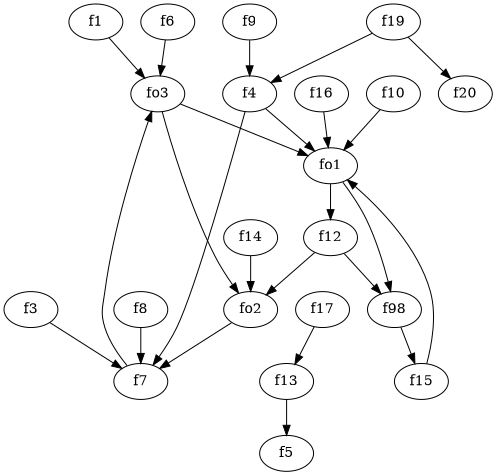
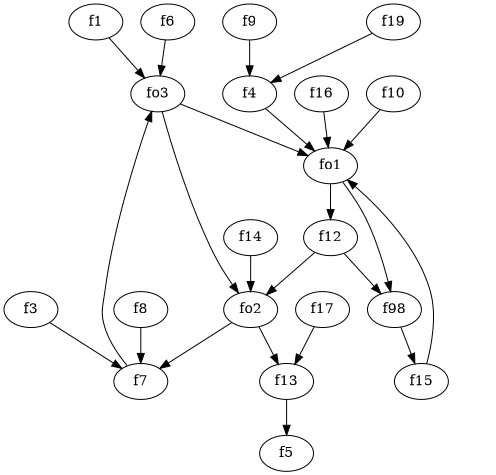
(465, 94) -> none
(211, 231) -> none
none -> (266, 341)
